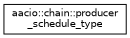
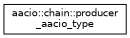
(65, 19) -> (65, 19)
